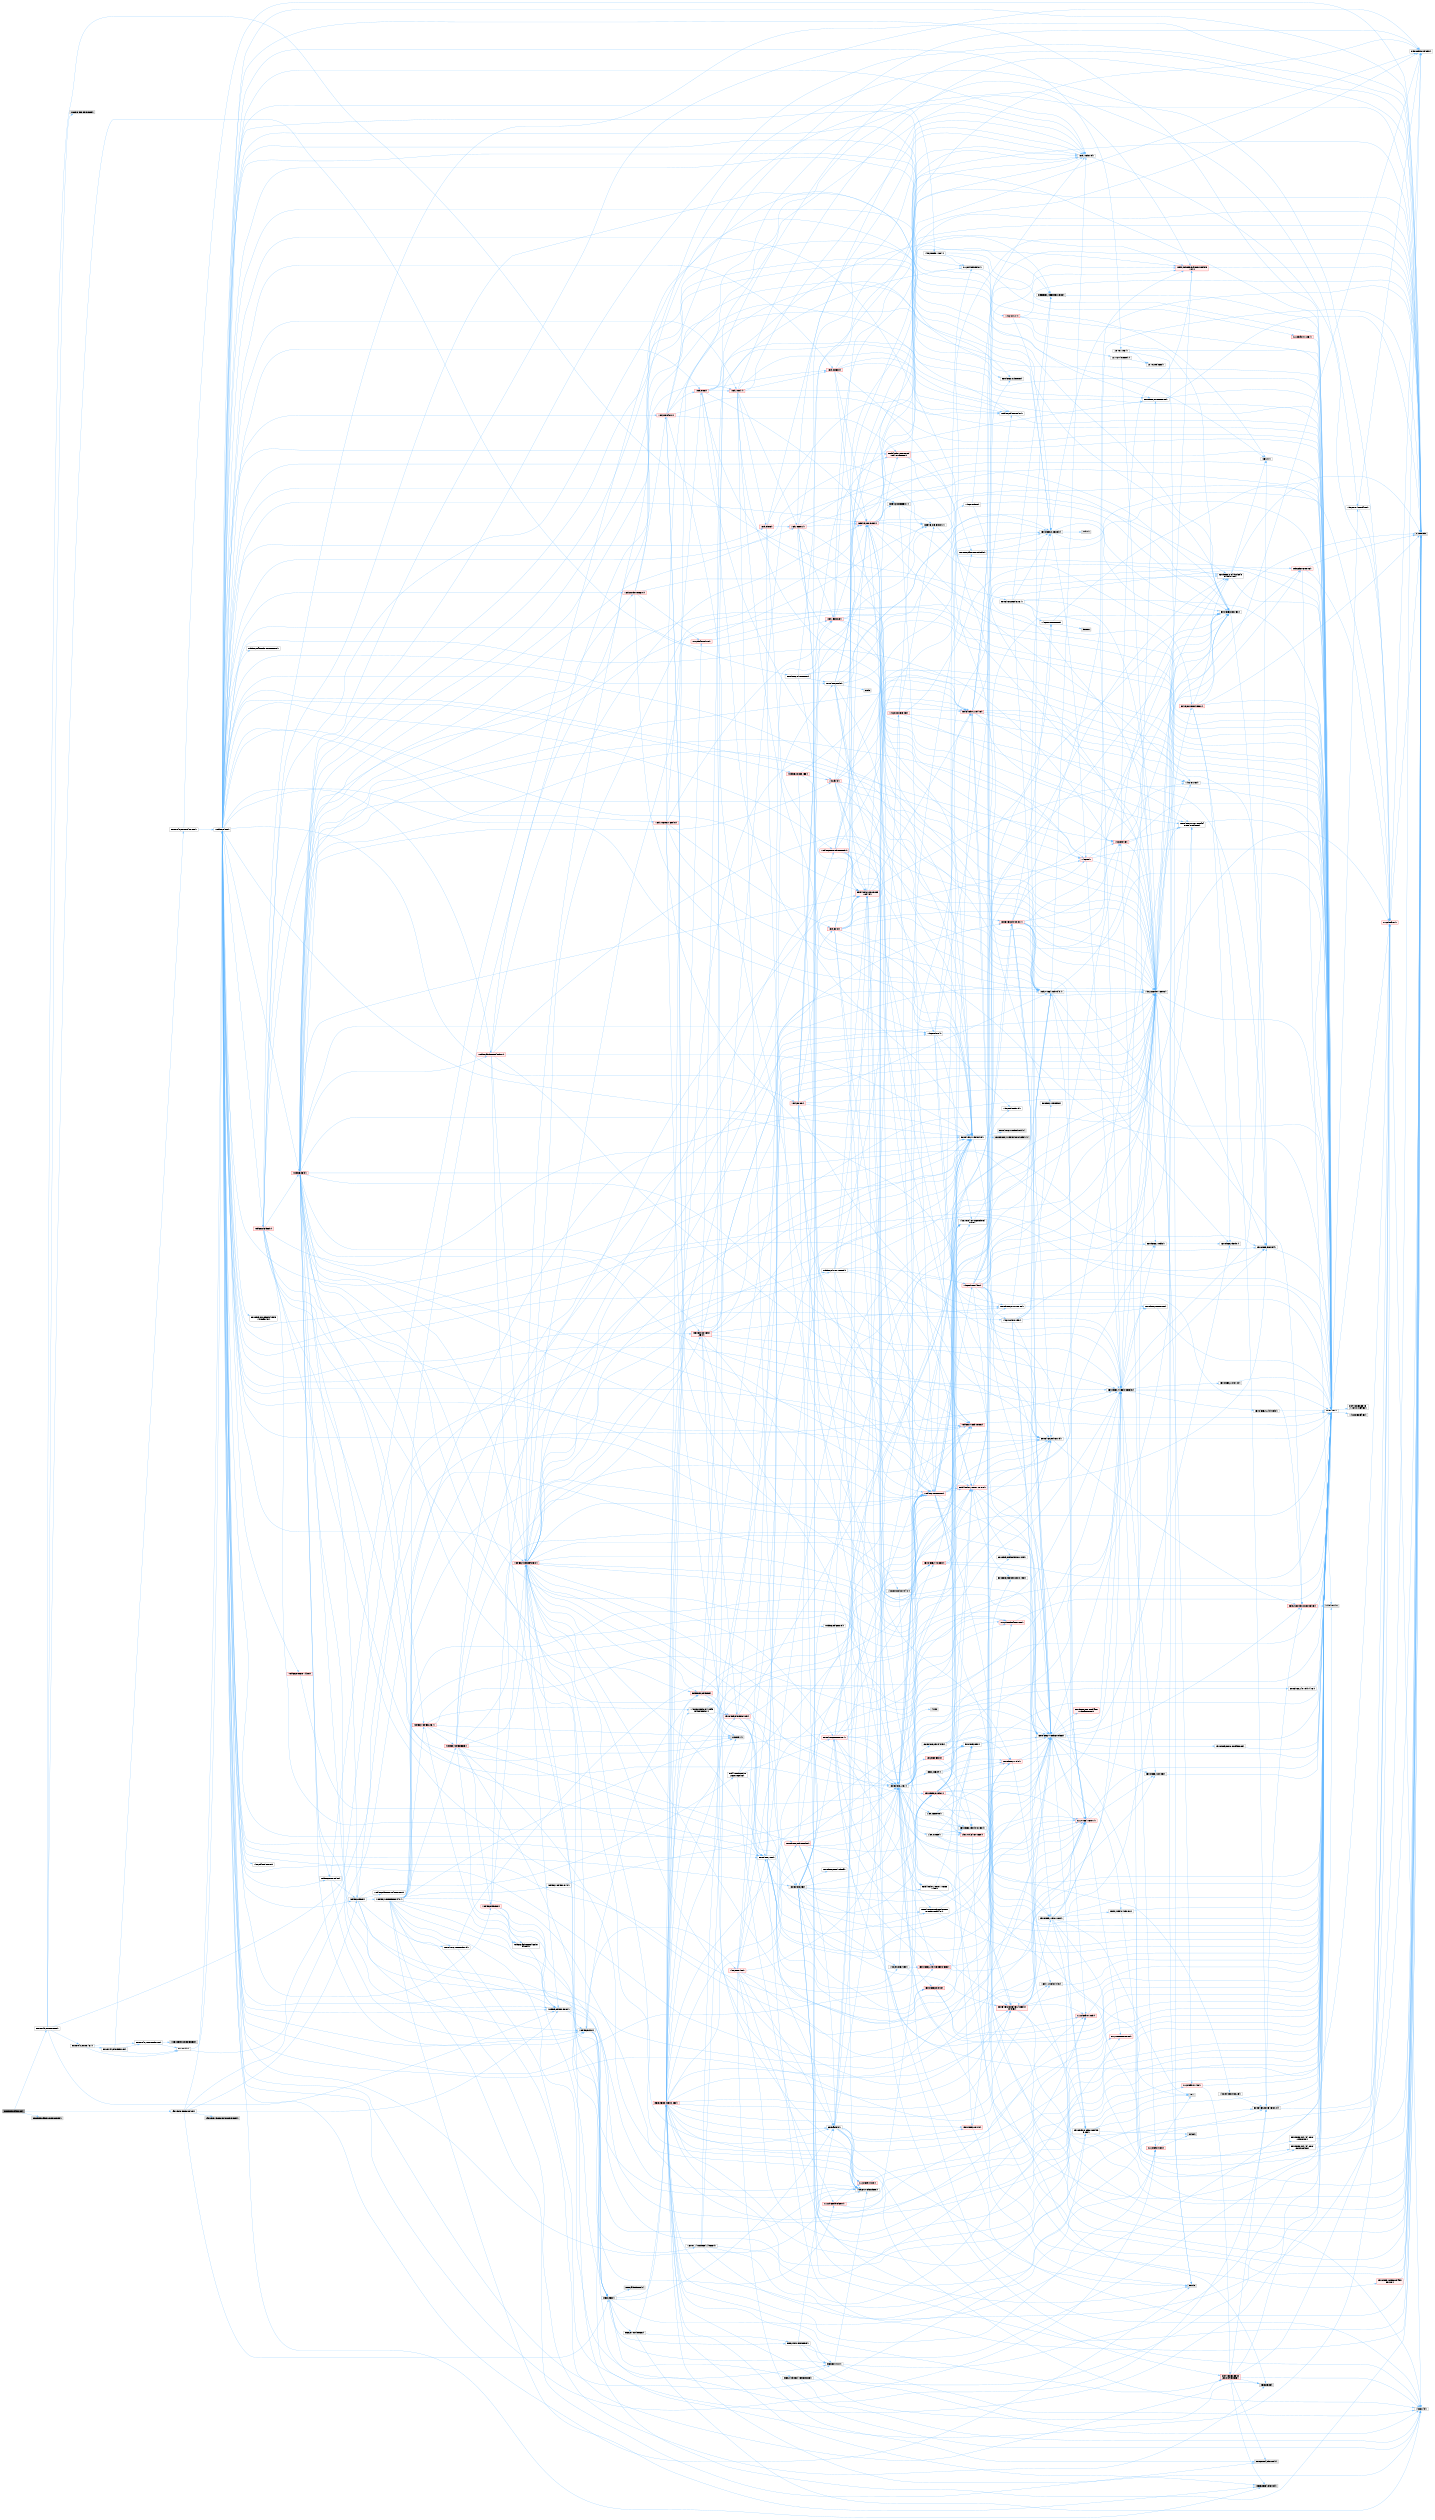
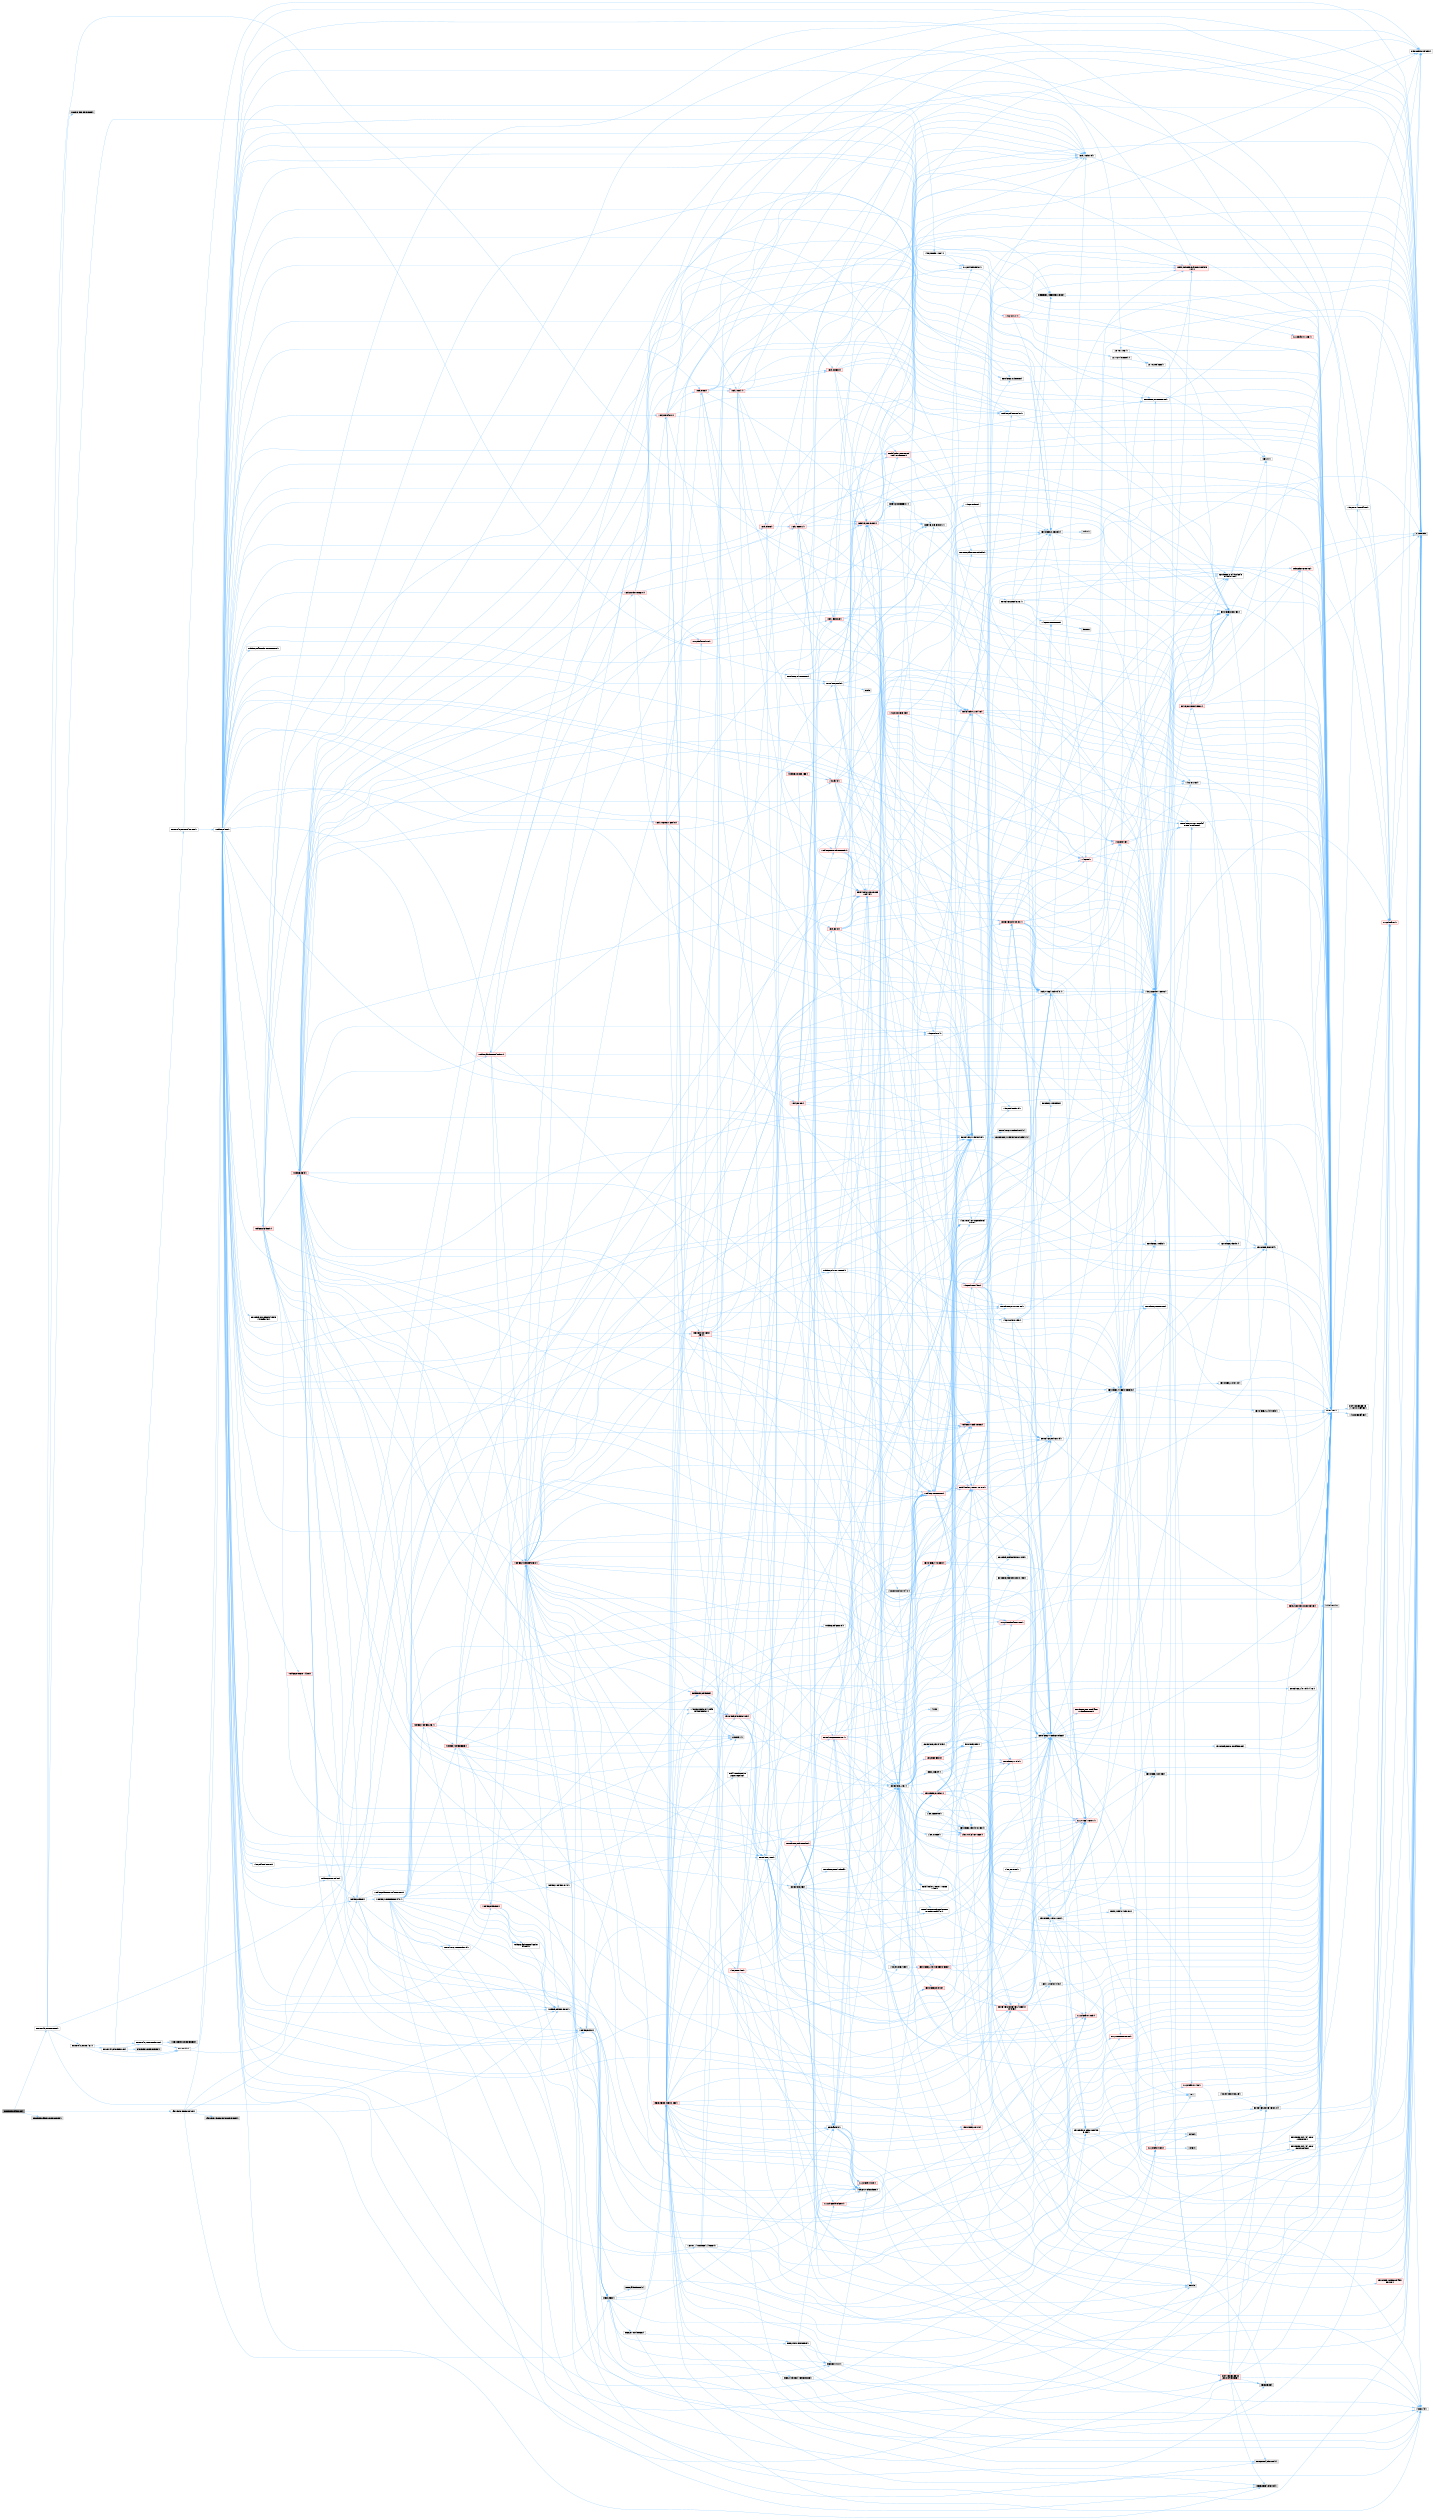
none -> (1012, 1869)
none -> (148, 2049)
none -> (1192, 2148)
